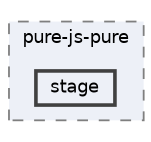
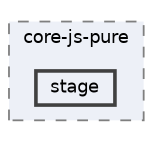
(76, 39) -> (76, 39)
